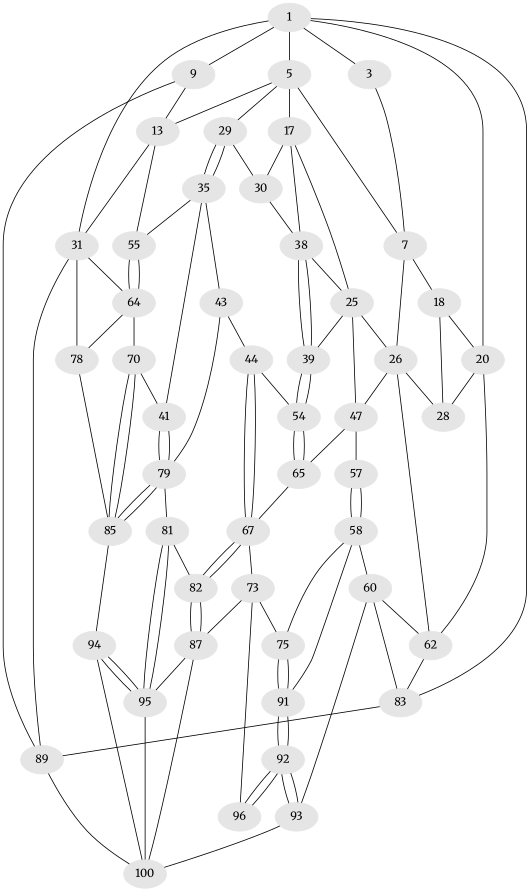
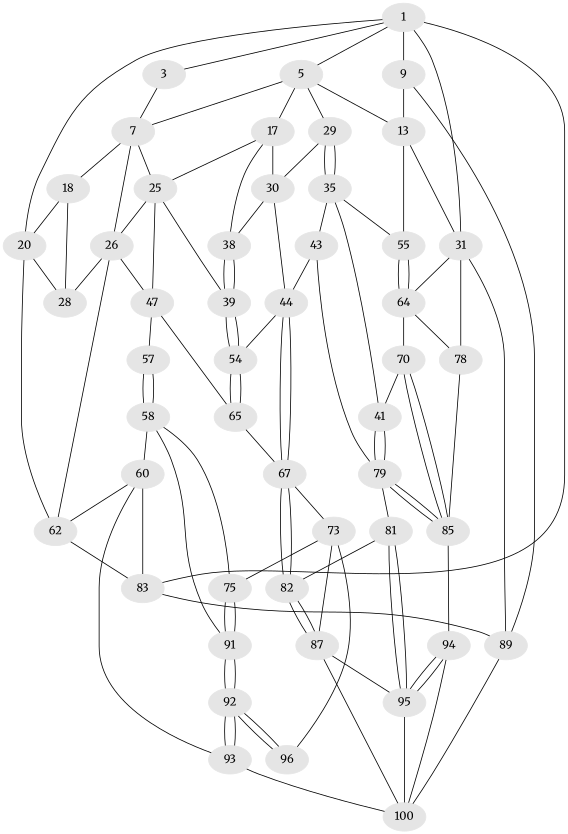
none -> (280, 246)
(327, 274) -> (144, 160)
